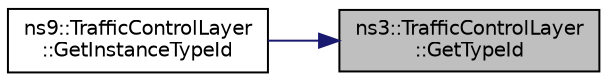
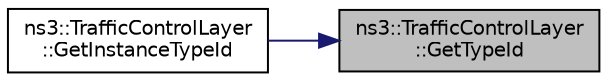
(138, 41) -> (138, 41)
